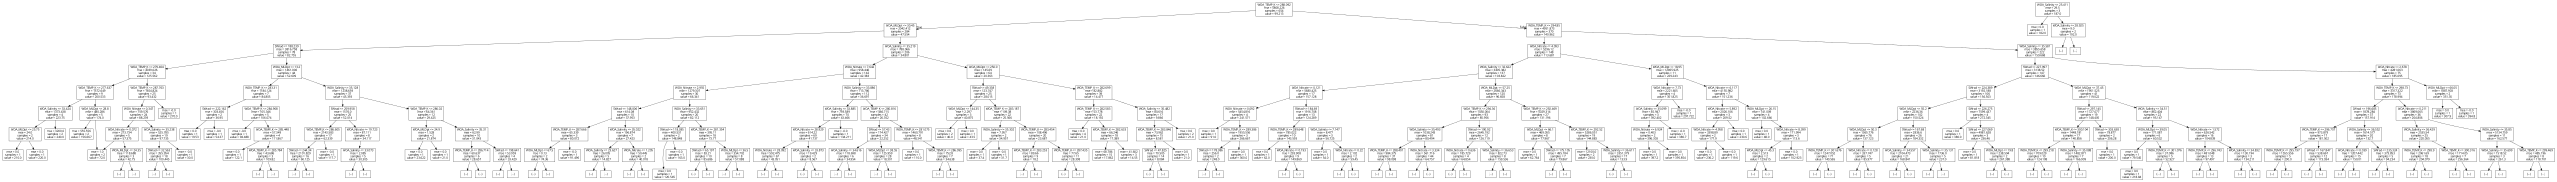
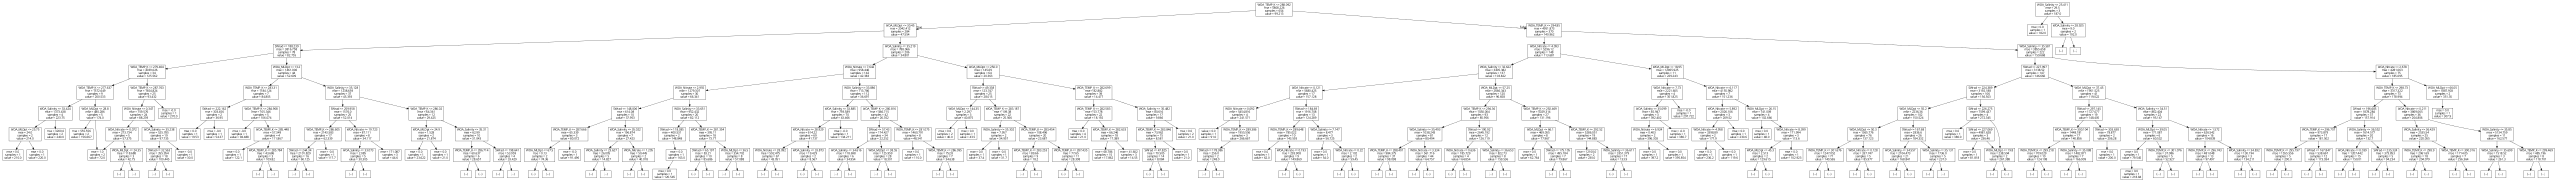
(2467, 113) -> none
none -> (1315, 123)
(1980, 123) -> (1998, 132)
(1208, 134) -> (1208, 134)
(663, 154) -> (671, 164)
none -> (390, 155)
(1238, 155) -> none
